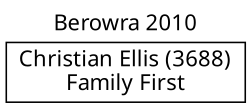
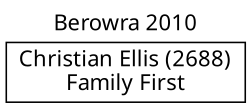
(126, 72) -> (126, 72)
